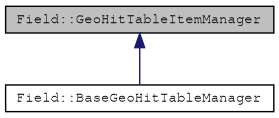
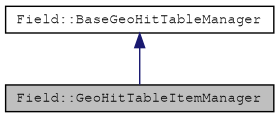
(140, 66) -> (140, 66)
